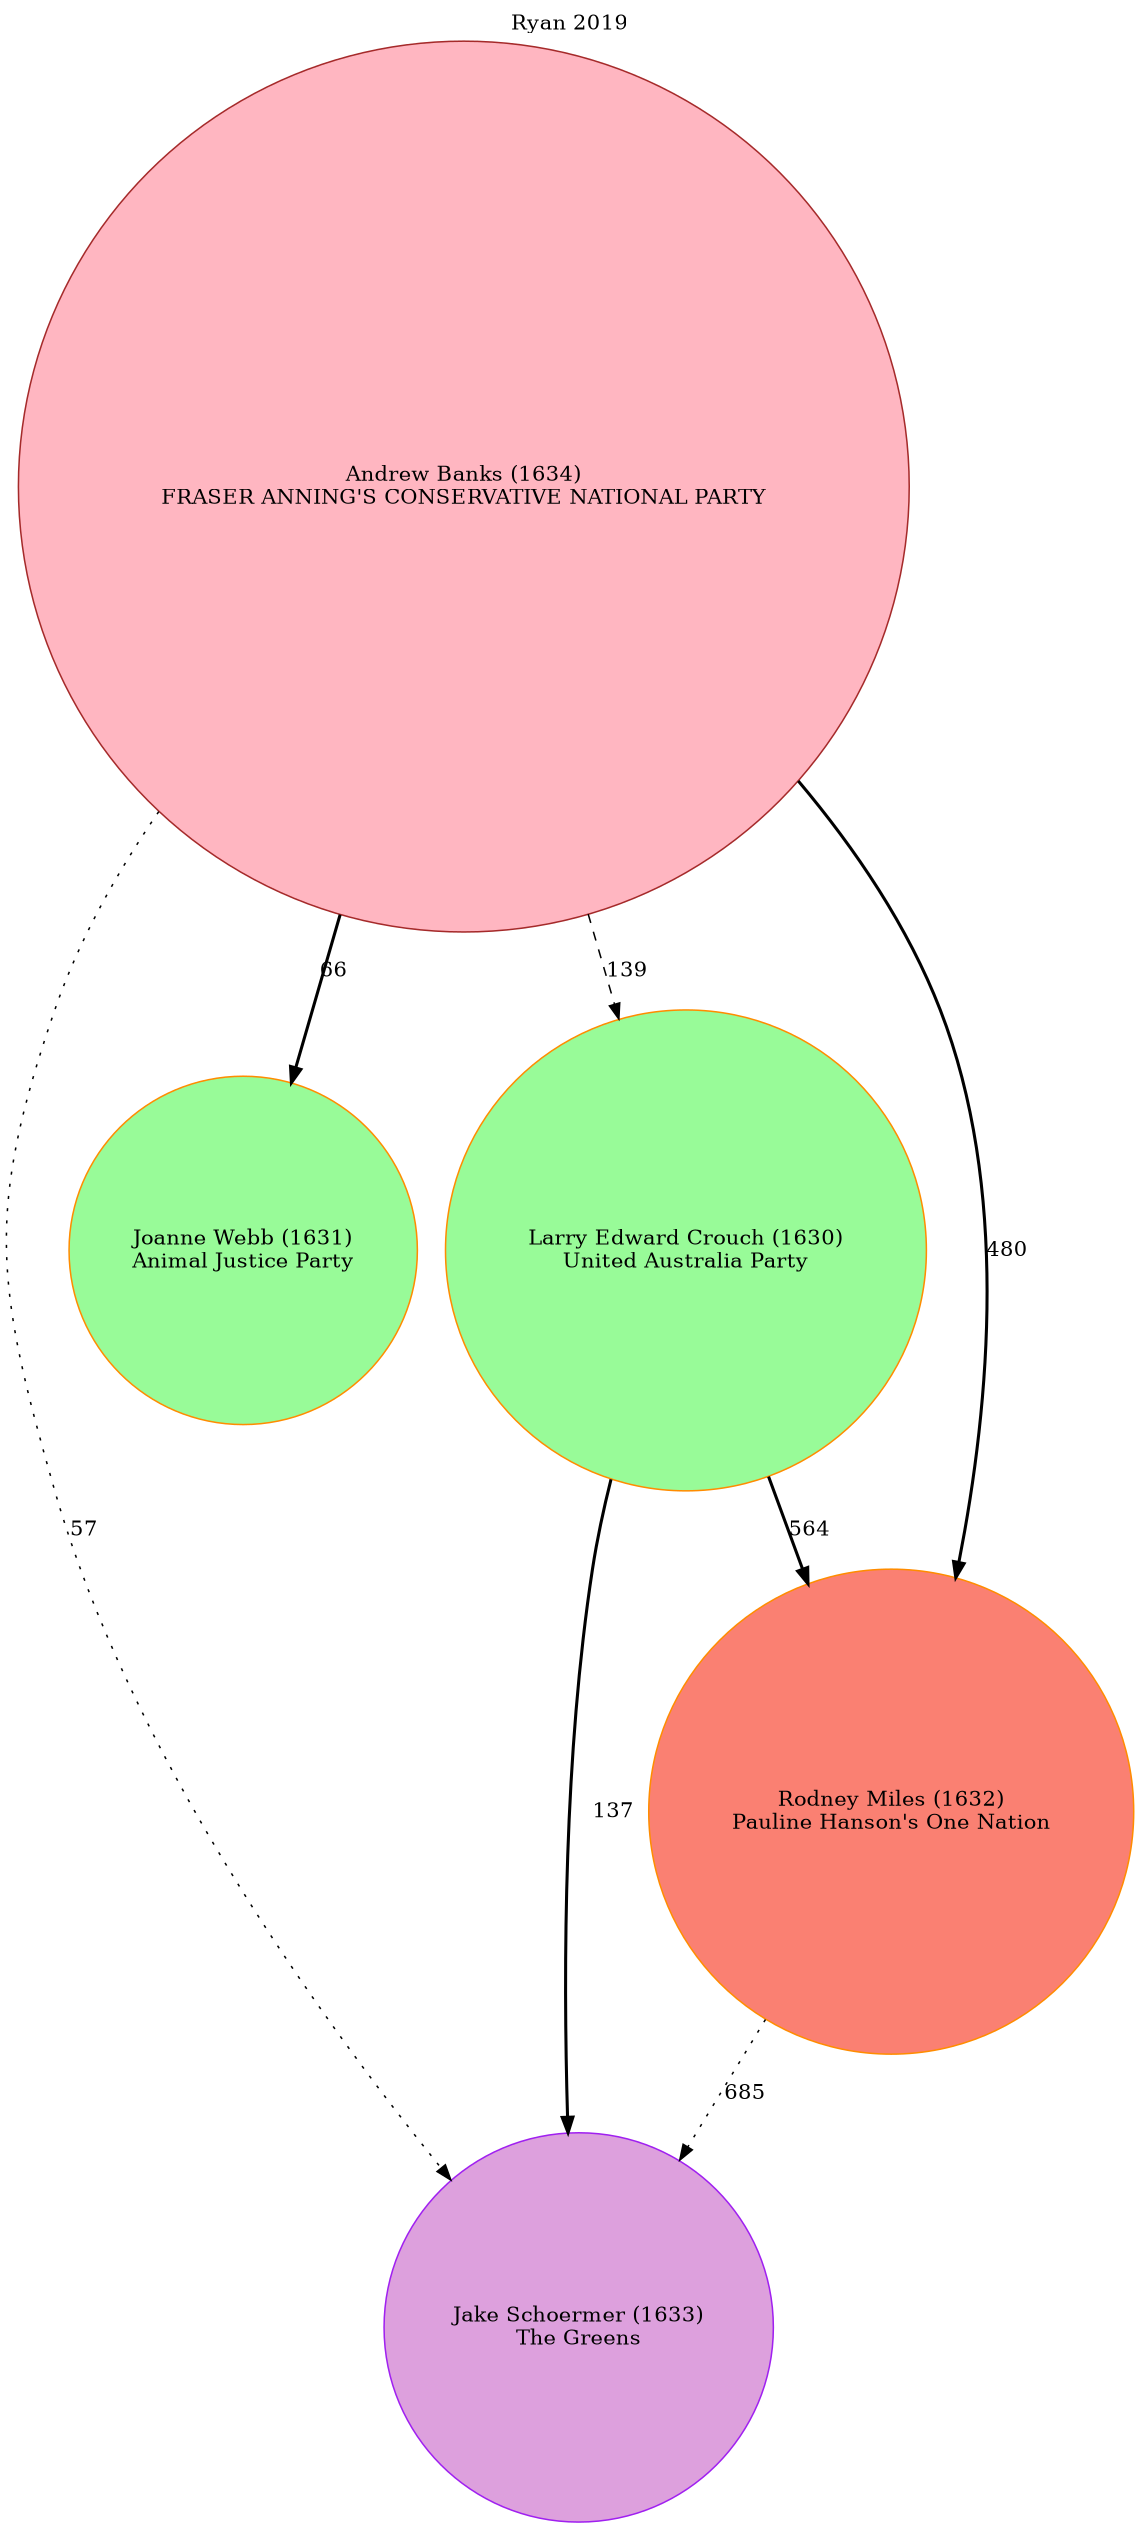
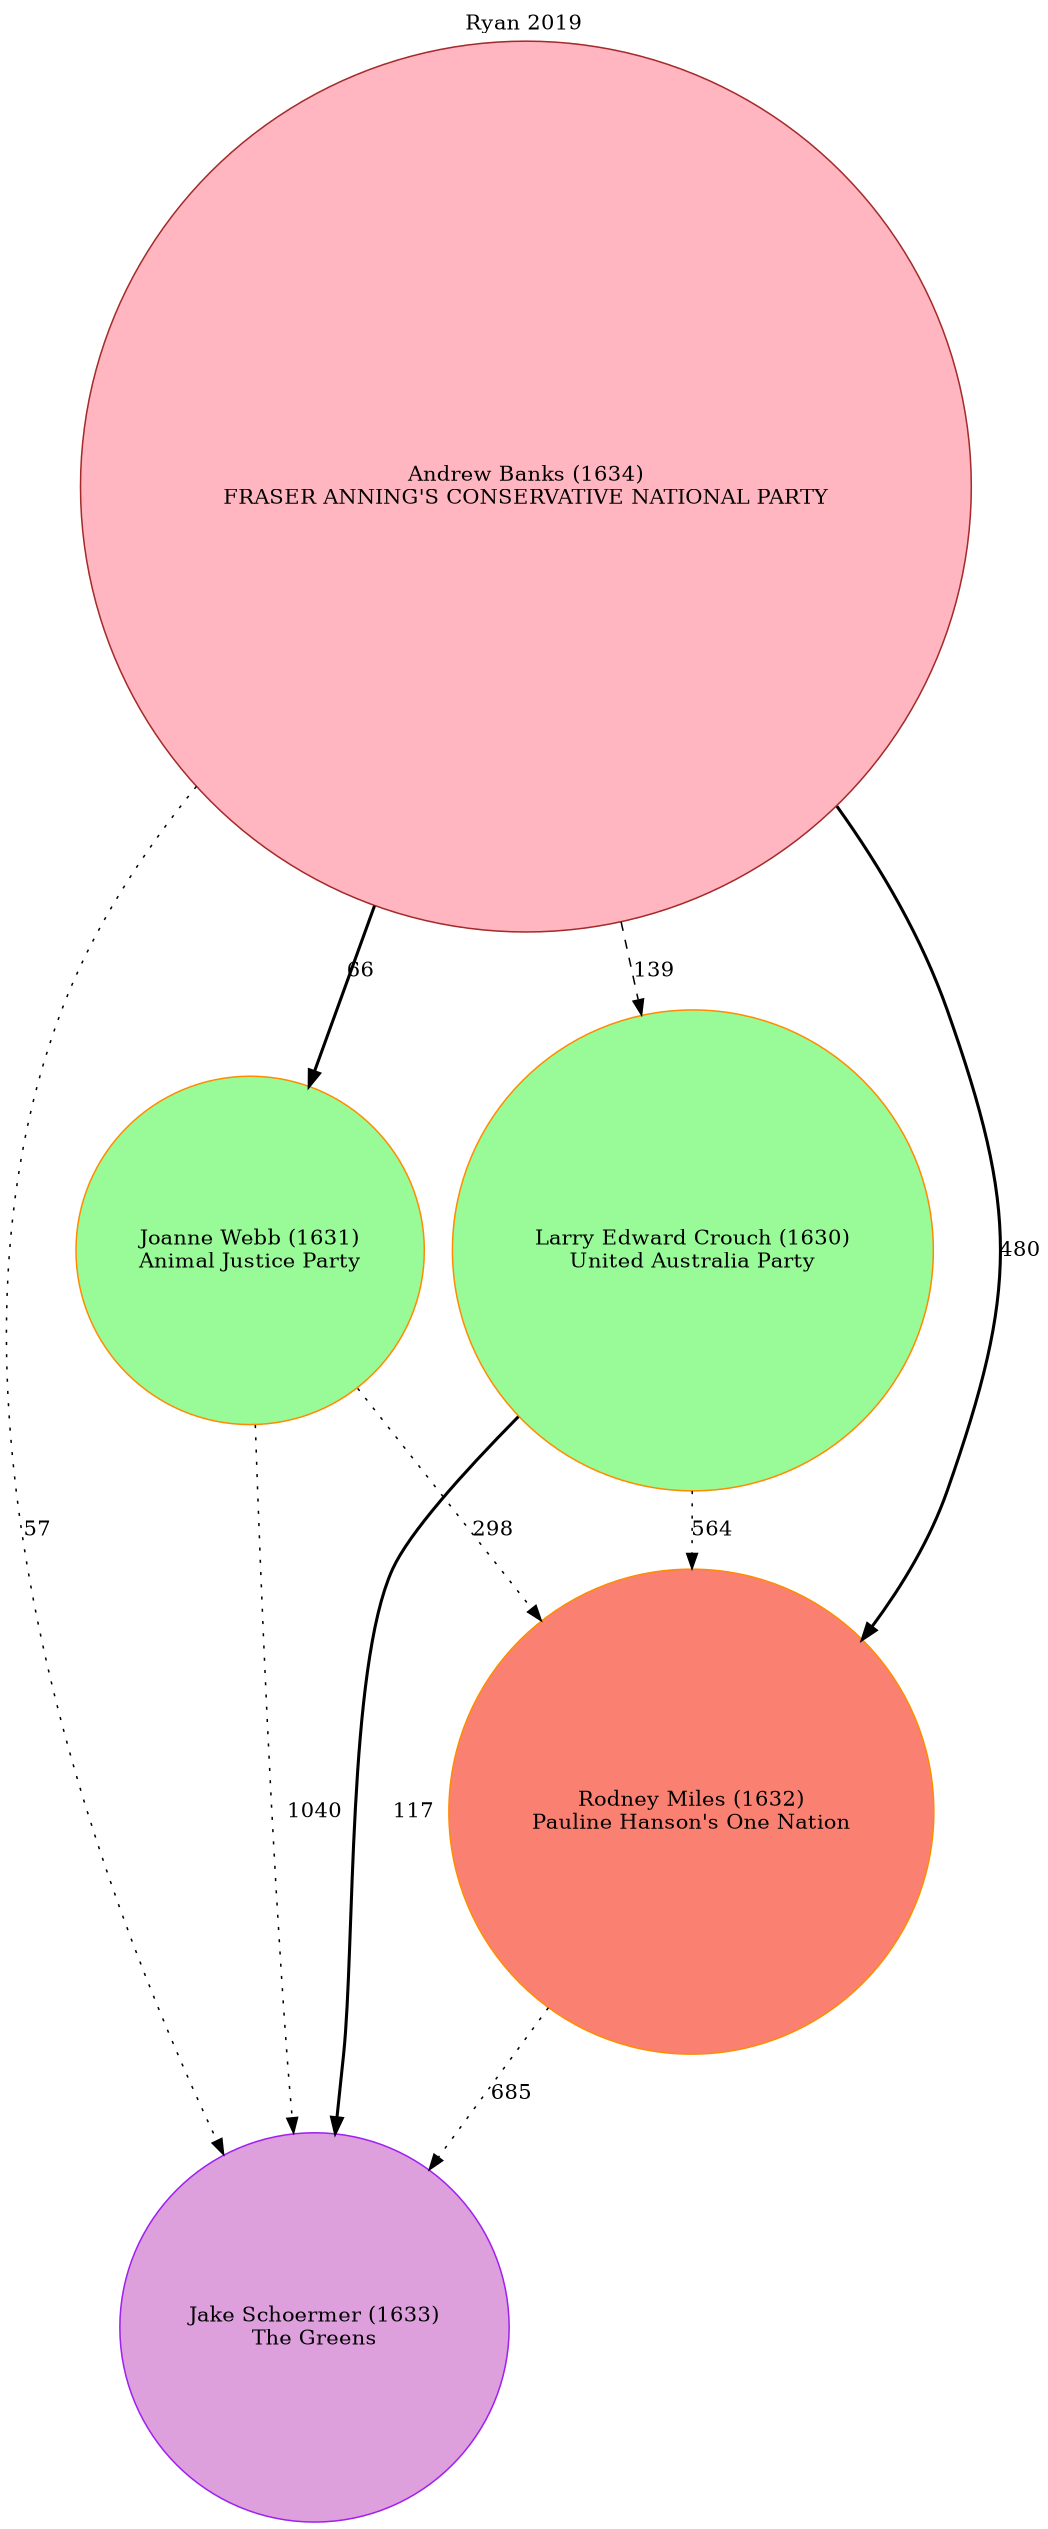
none -> (436, 1488)
(786, 1523) -> (692, 1522)
none -> (270, 1771)
(614, 1812) -> (414, 1812)
